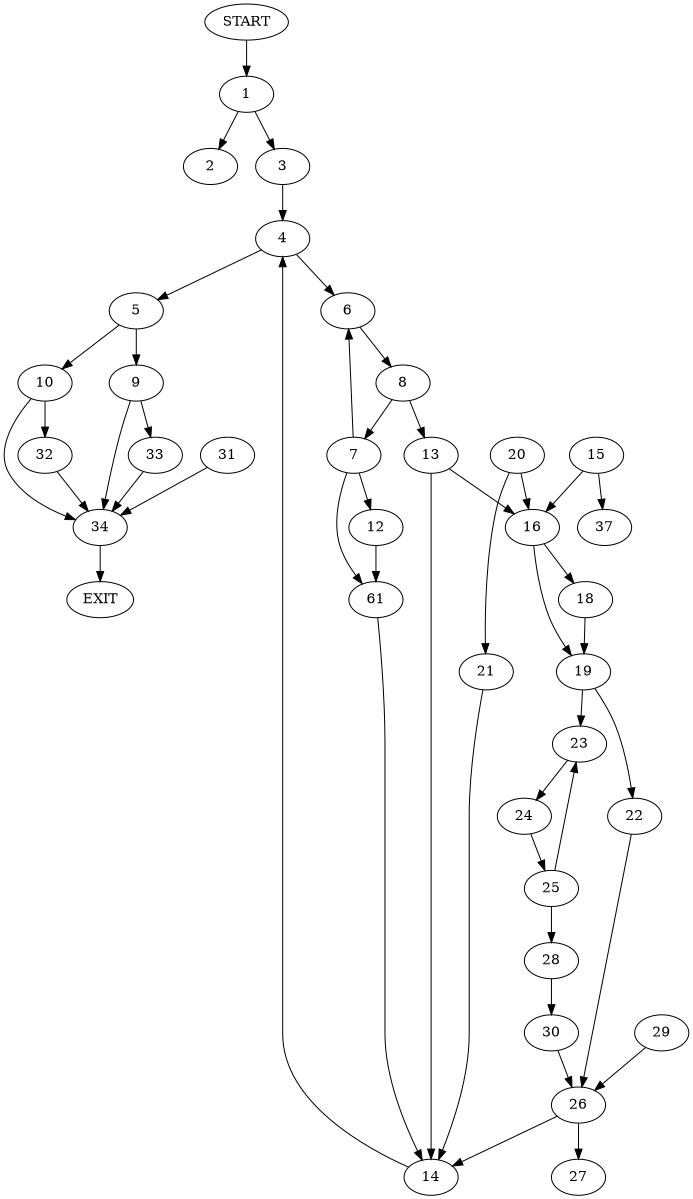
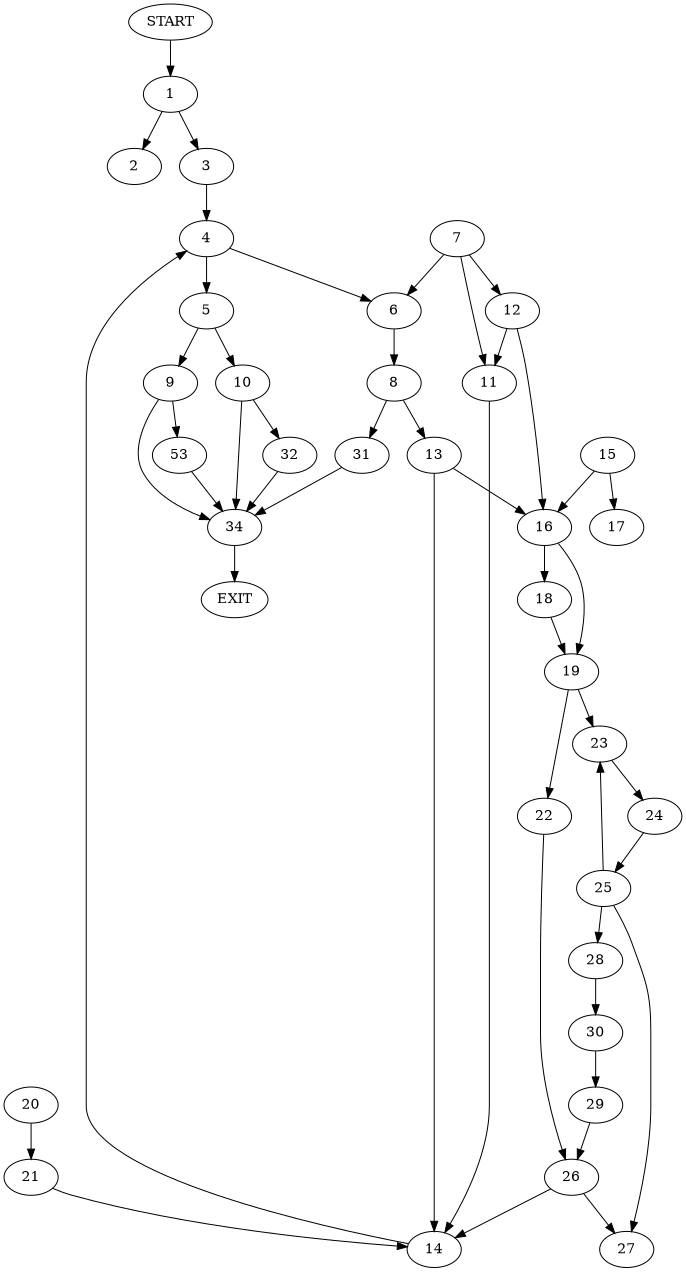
(381, 415) -> (380, 415)
(155, 455) -> (179, 455)
(524, 486) -> (533, 413)
(605, 527) -> (617, 527)
(376, 600) -> (489, 383)
none -> (651, 1061)
(563, 1064) -> (596, 1064)
